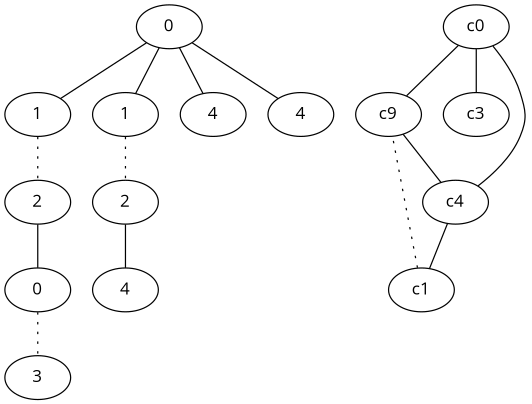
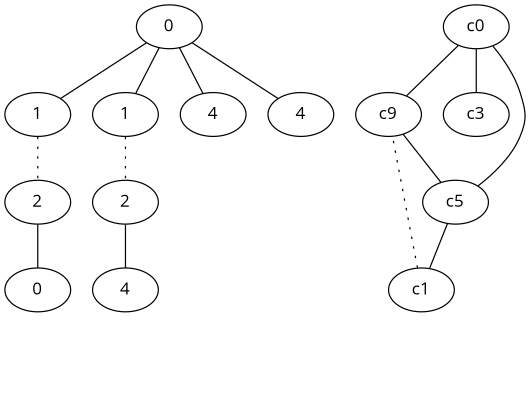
(456, 202) -> (456, 202)
(38, 378) -> none
